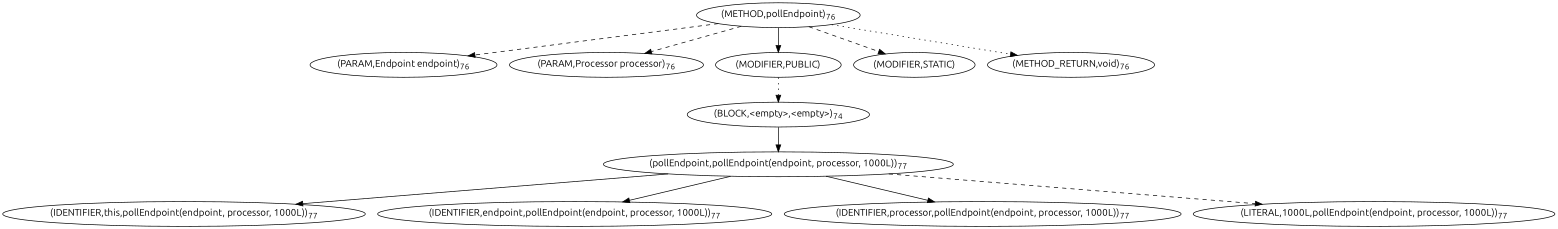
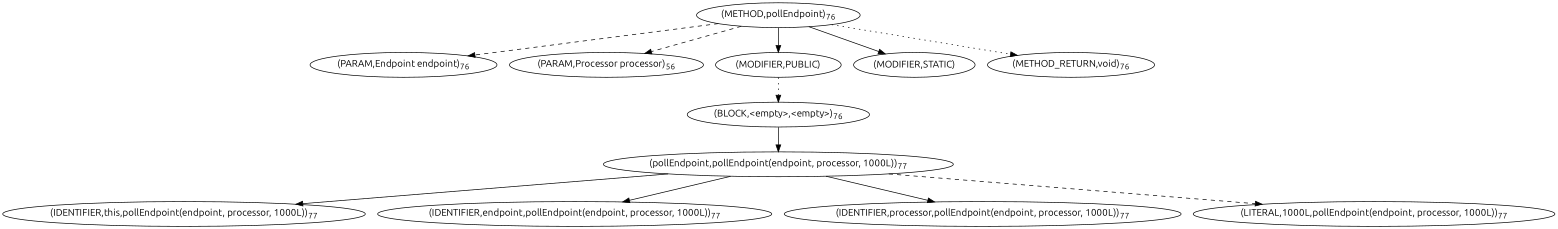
(844, 39) -> (844, 39)
(671, 64) -> (671, 64)
(838, 114) -> (838, 114)
